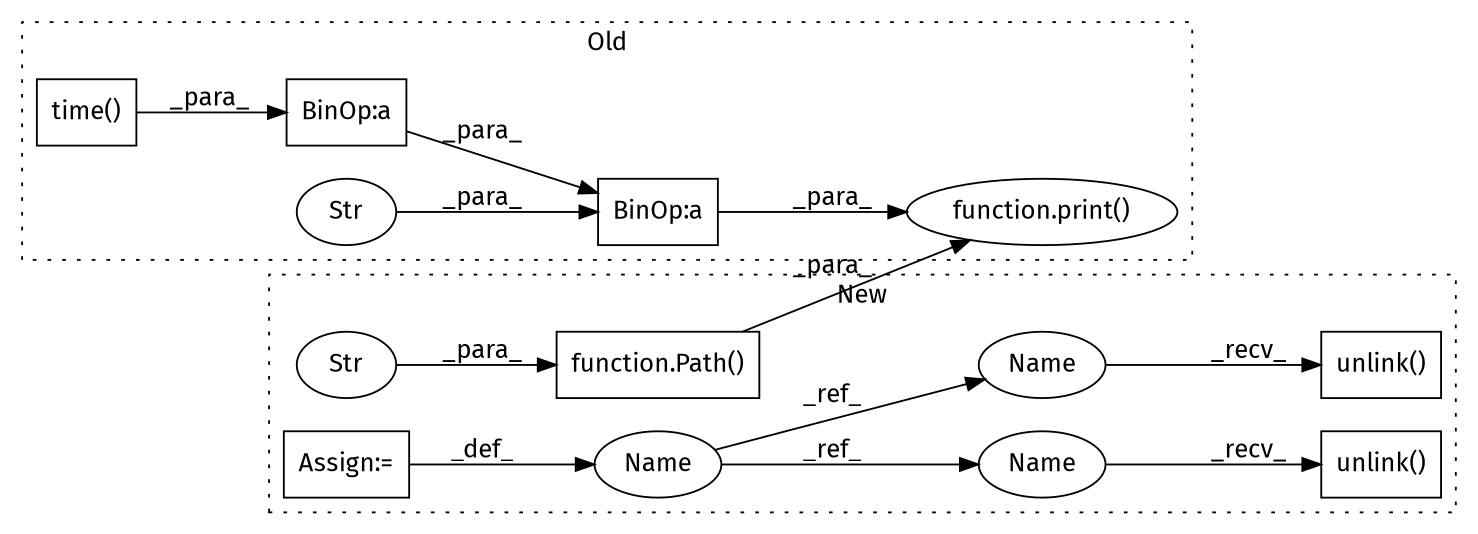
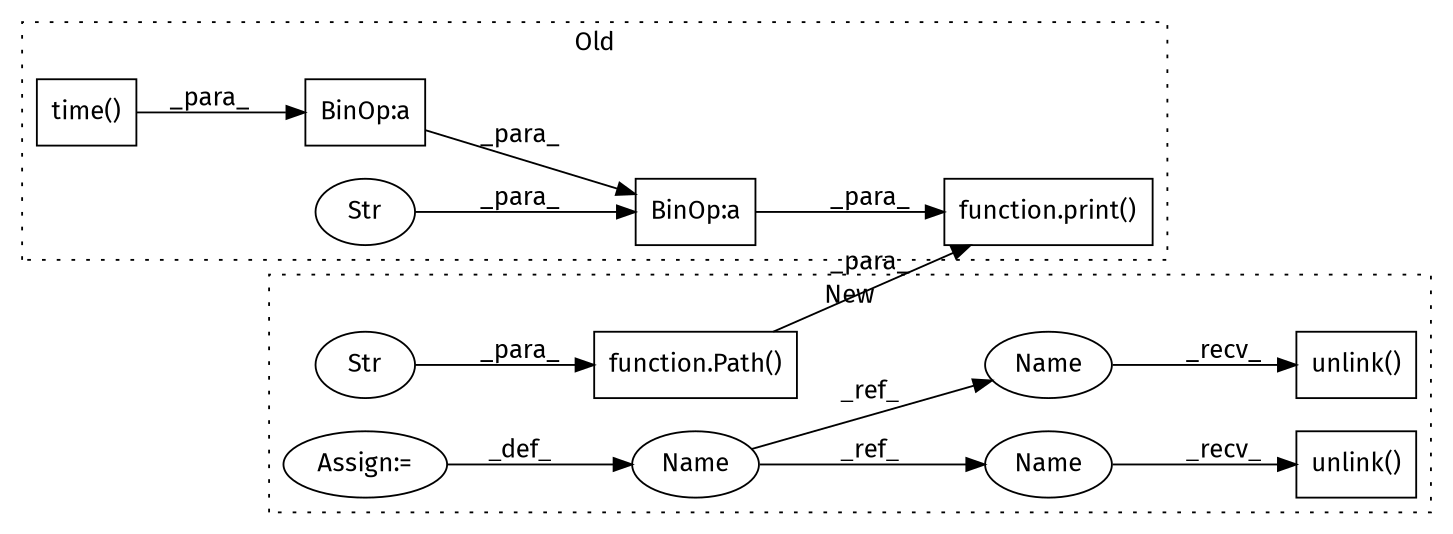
(1042, 212) -> (1048, 212)
(346, 464) -> (365, 464)
